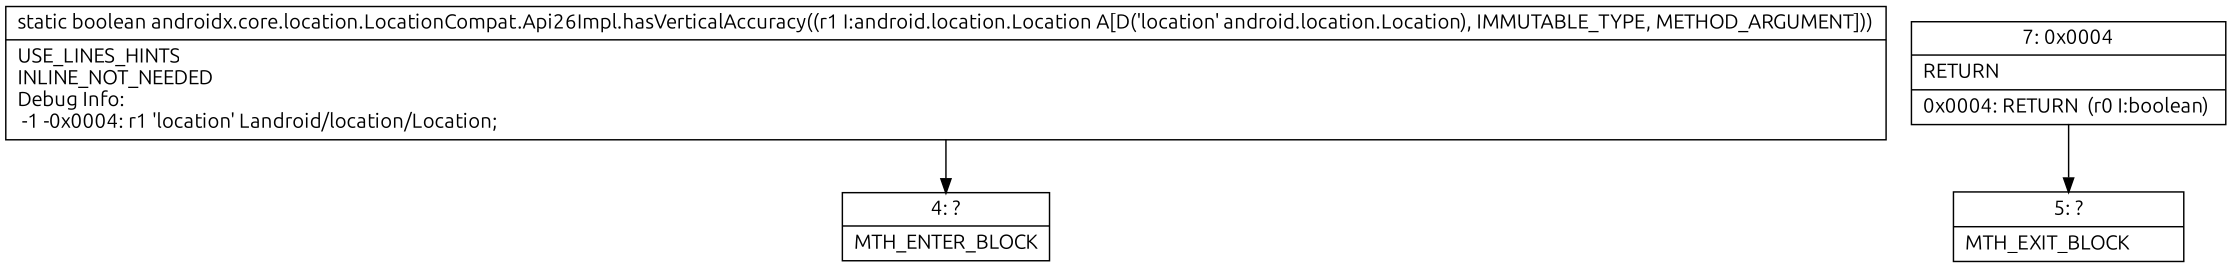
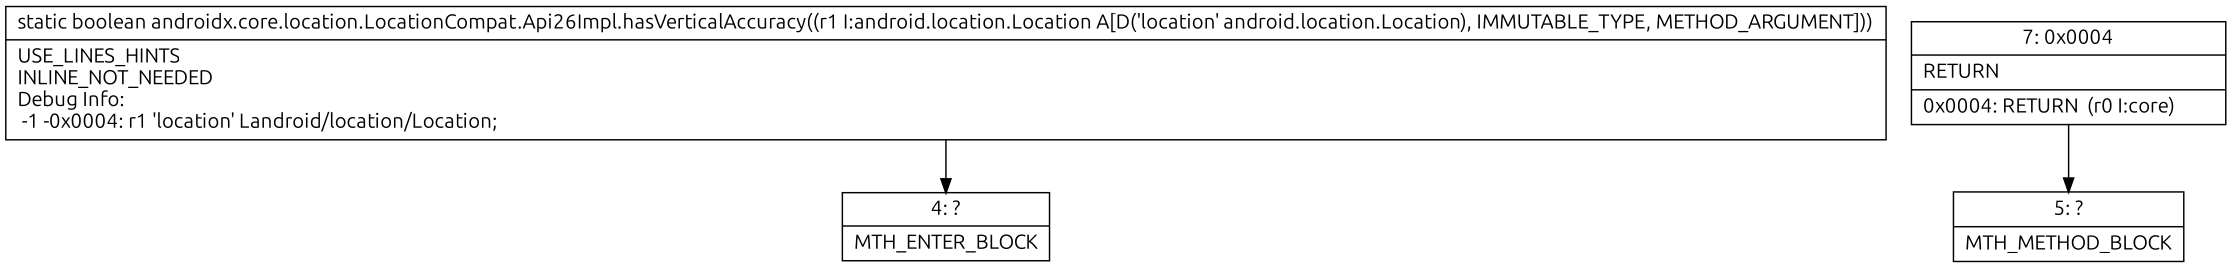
(2069, 106) -> (2052, 106)
(2048, 243) -> (2069, 243)
